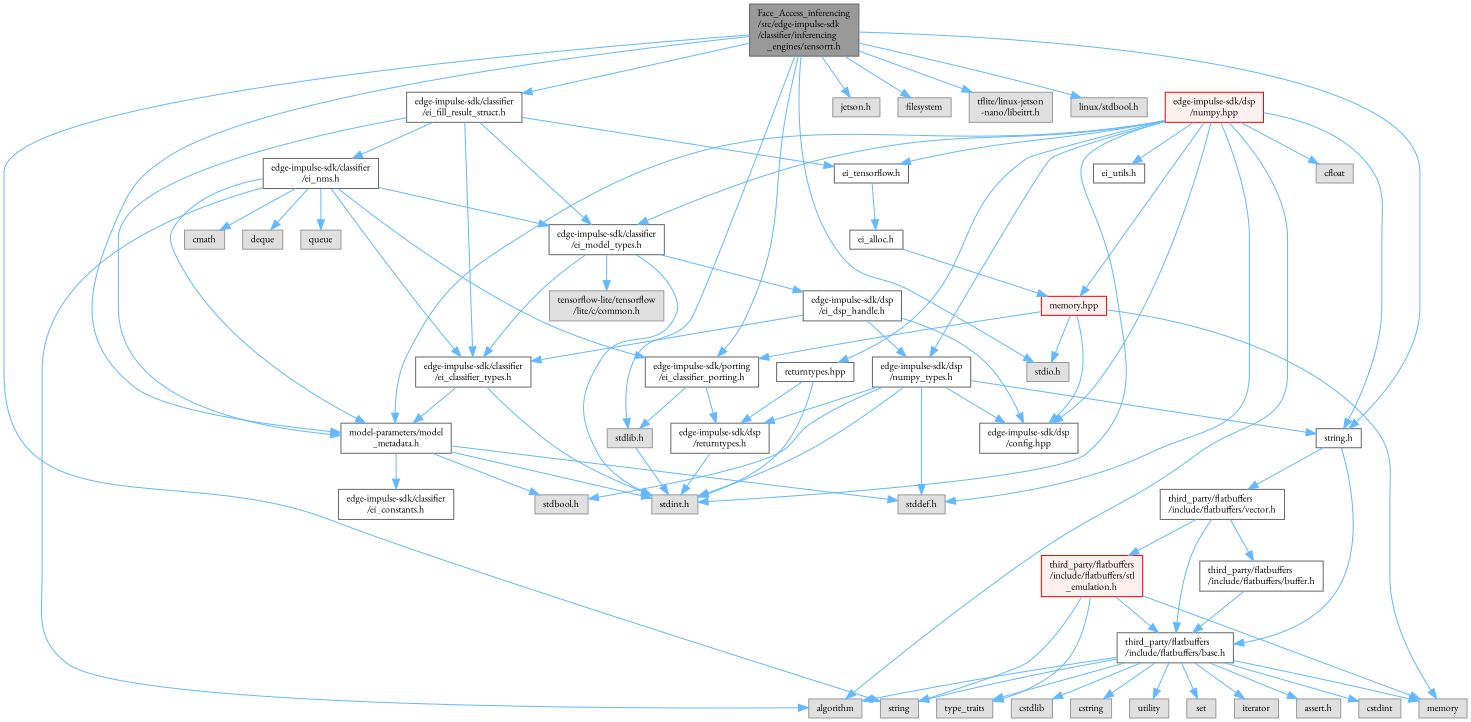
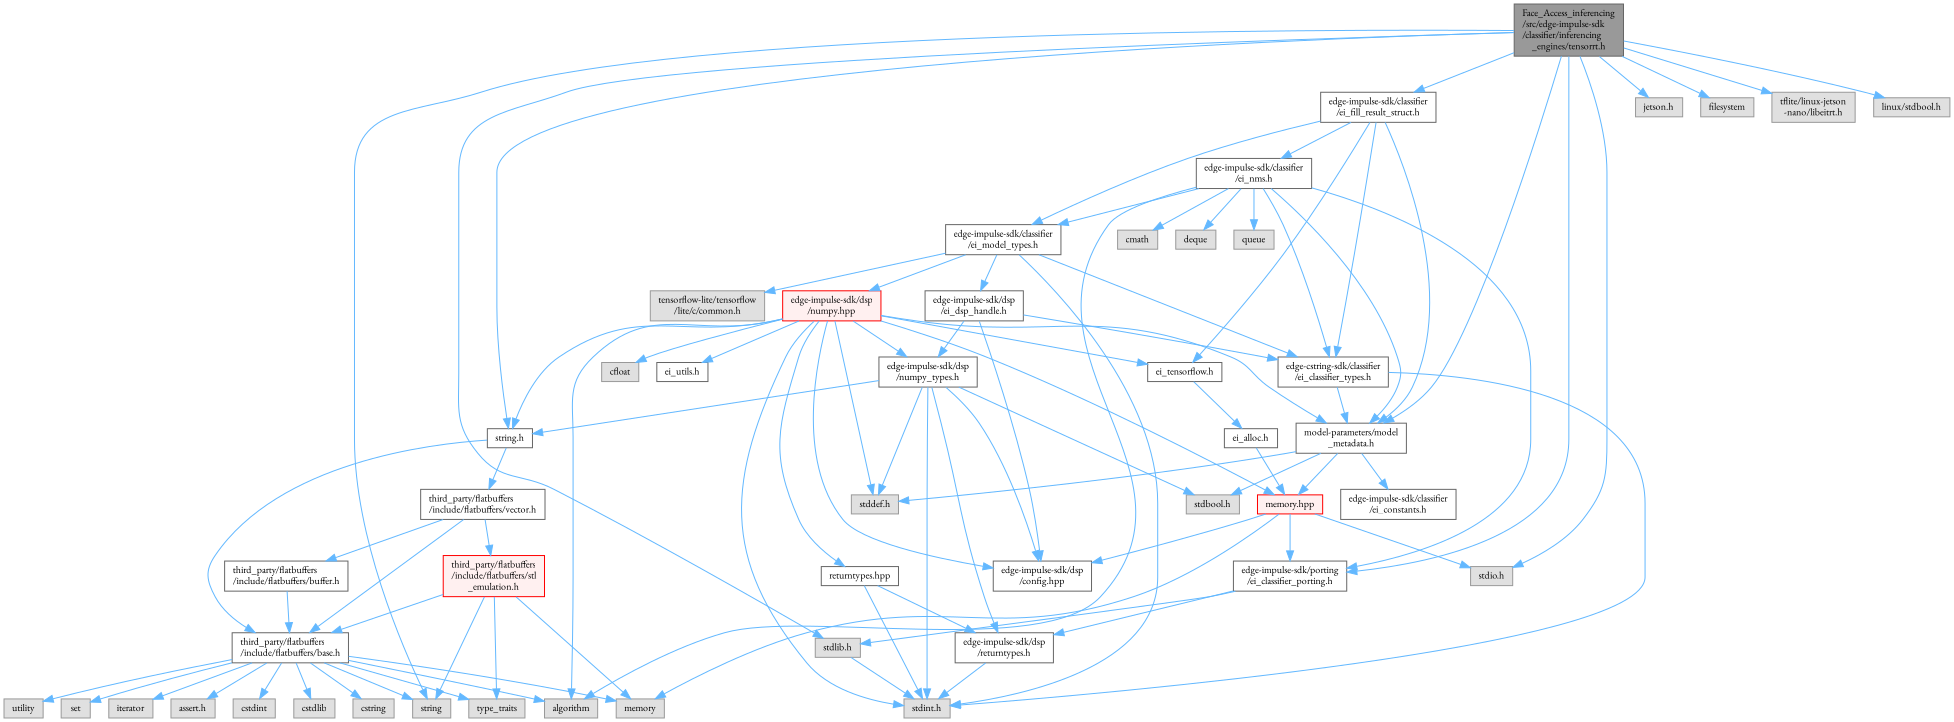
(901, 145) -> (922, 271)
(473, 372) -> (1333, 372)
(547, 474) -> (1322, 470)
